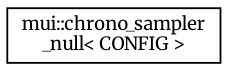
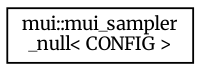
(114, 36) -> (100, 36)
